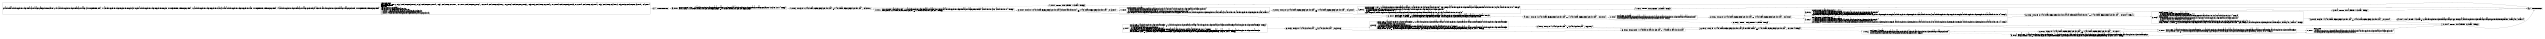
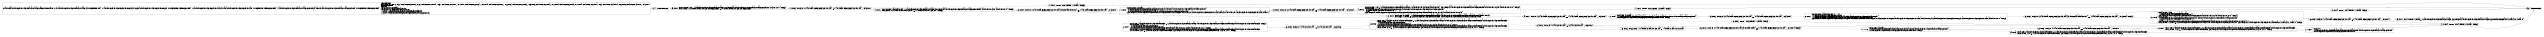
(1906, 20) -> none
